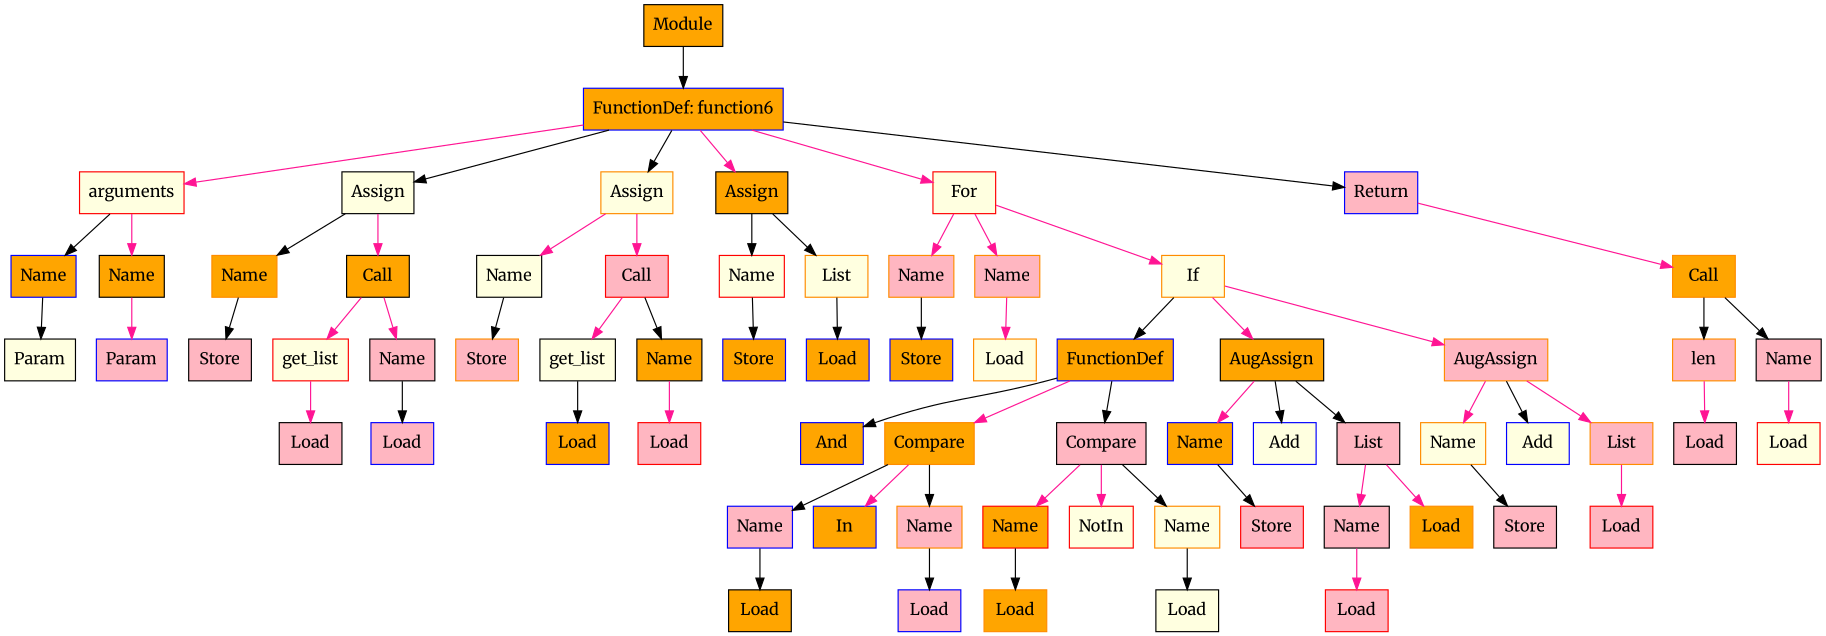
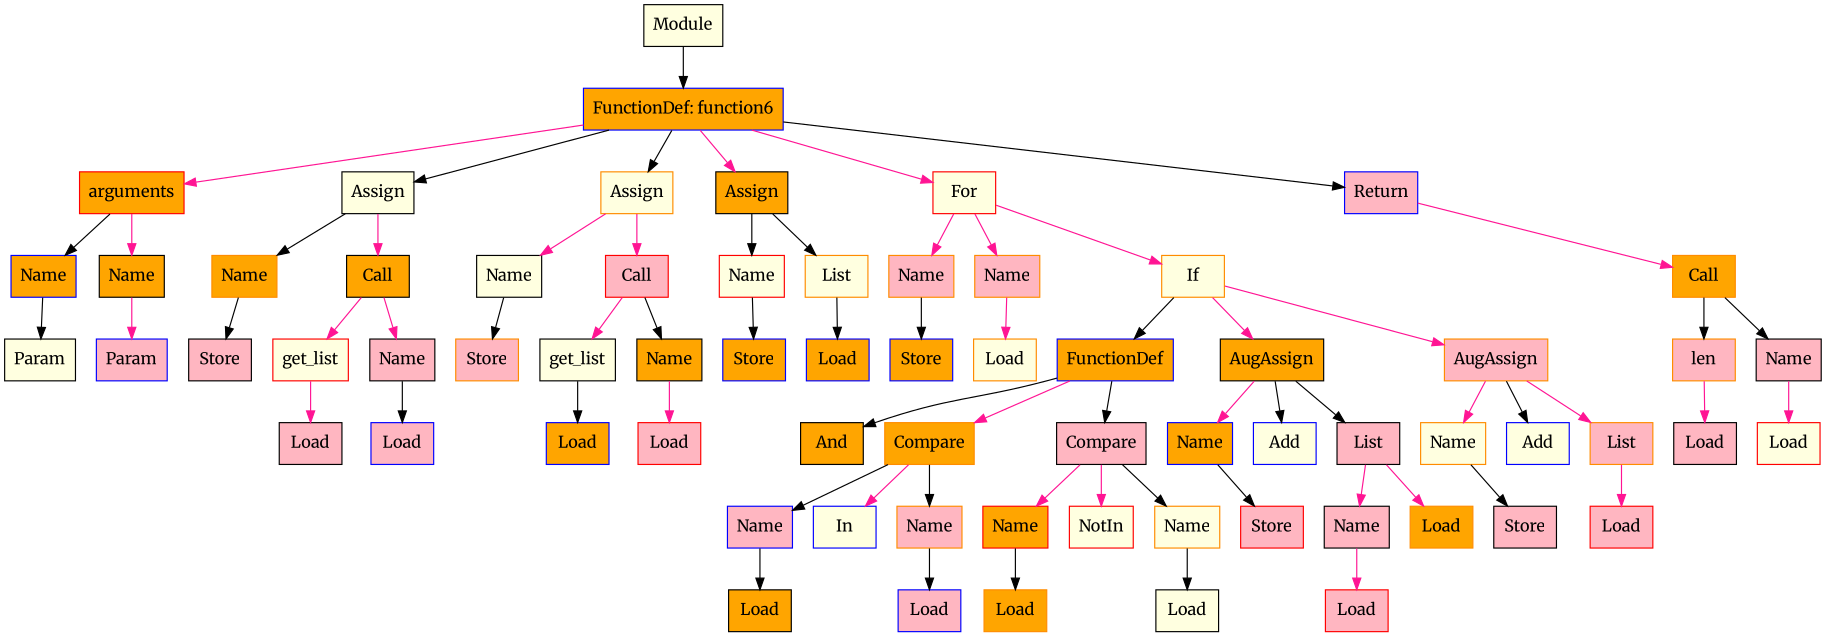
(683, 26) -> (683, 26)
(132, 193) -> (132, 193)
(832, 444) -> (832, 444)
(845, 527) -> (845, 527)
